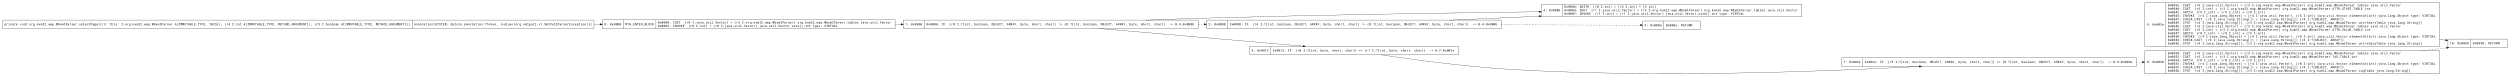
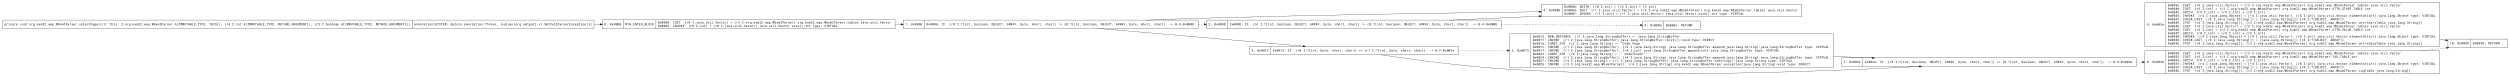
none -> (1672, 51)
